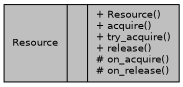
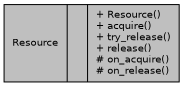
(133, 37) -> (133, 37)
